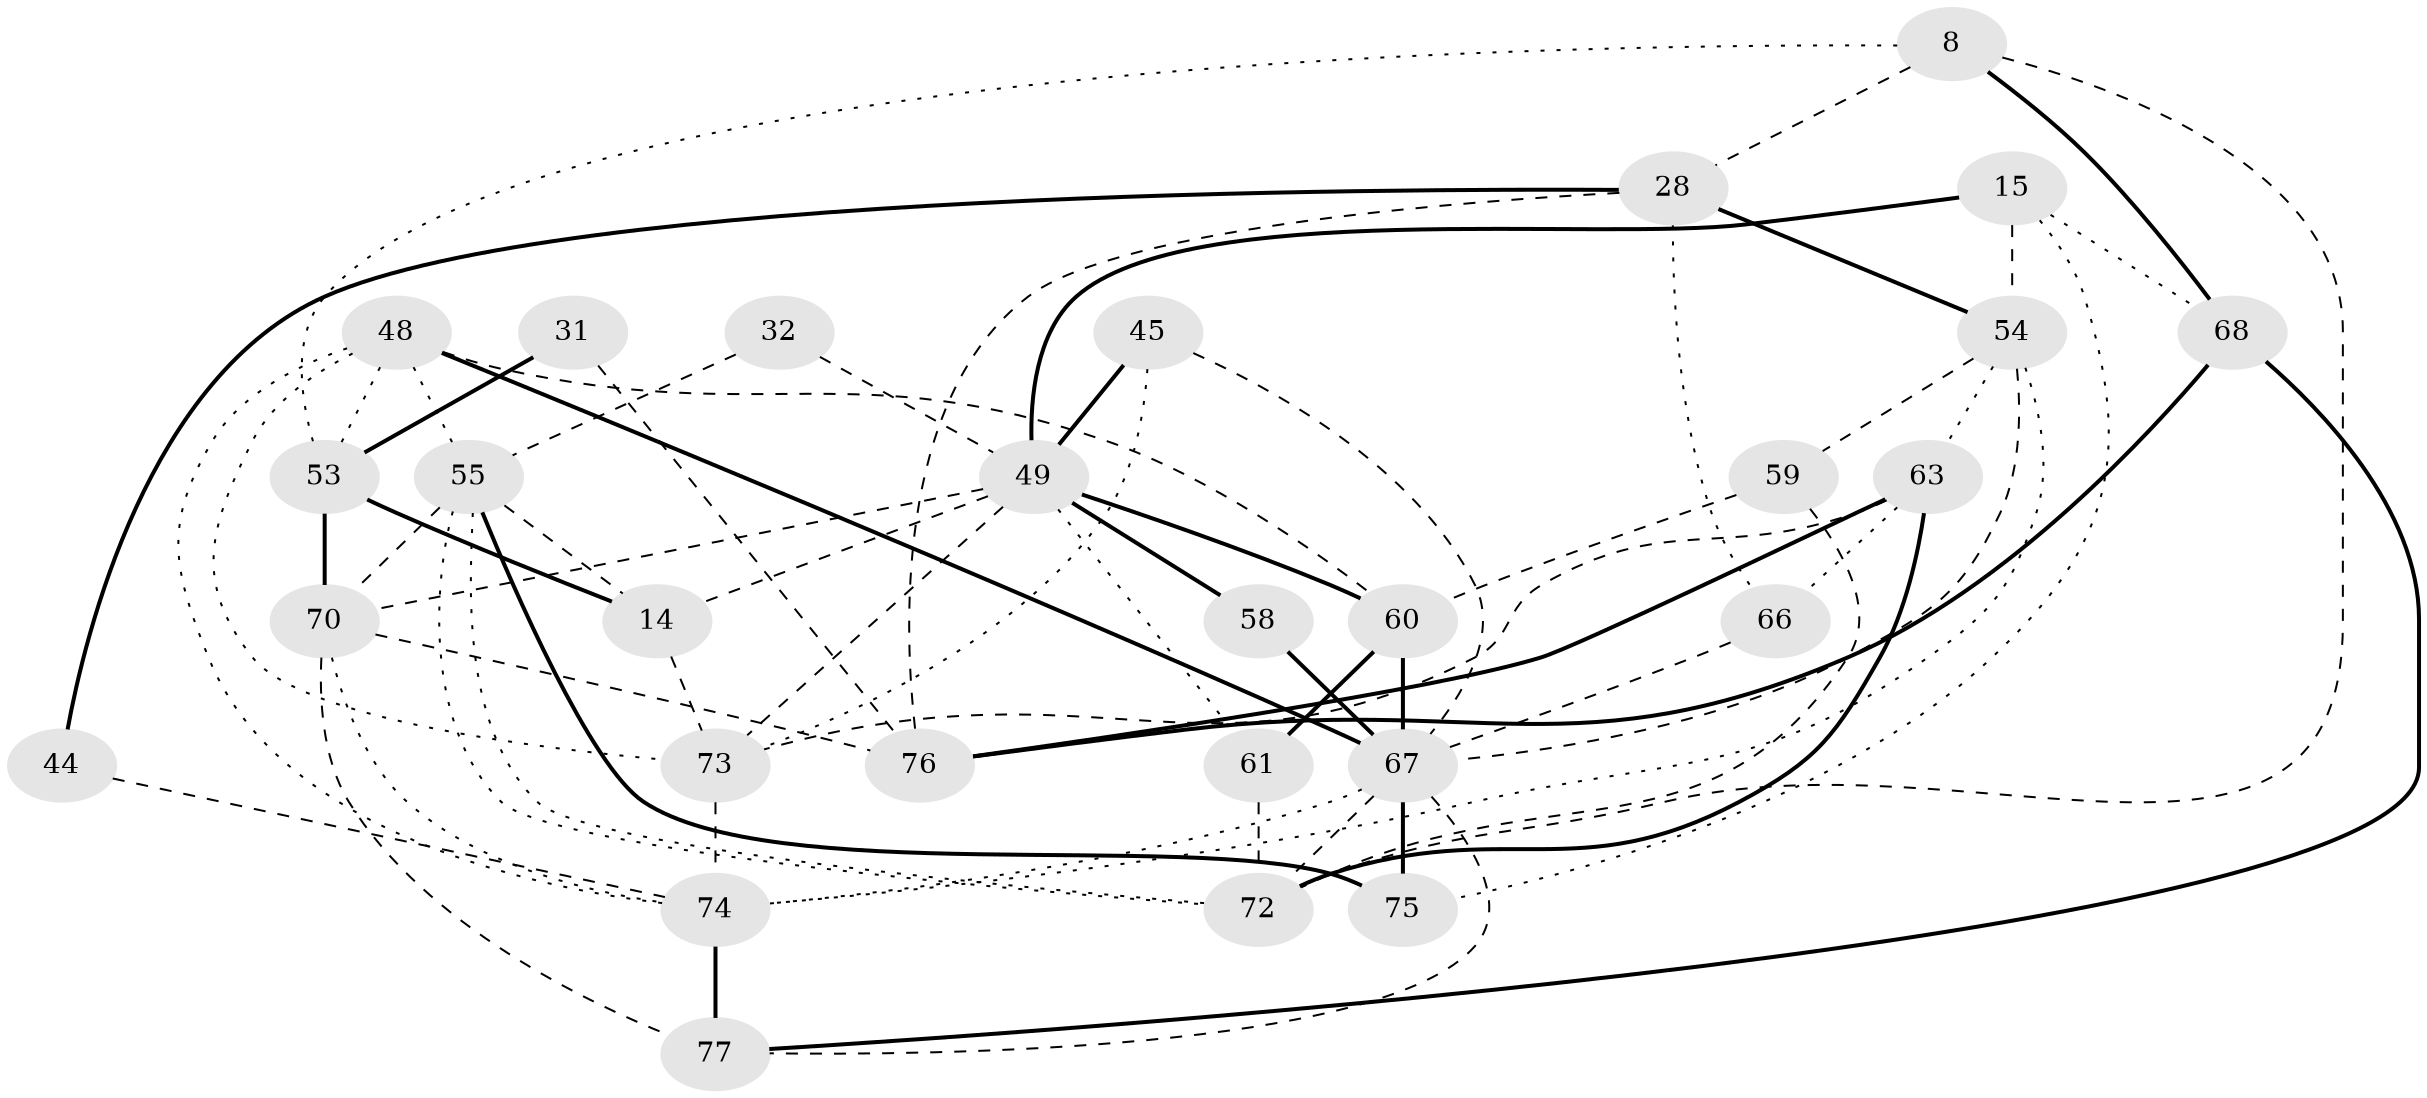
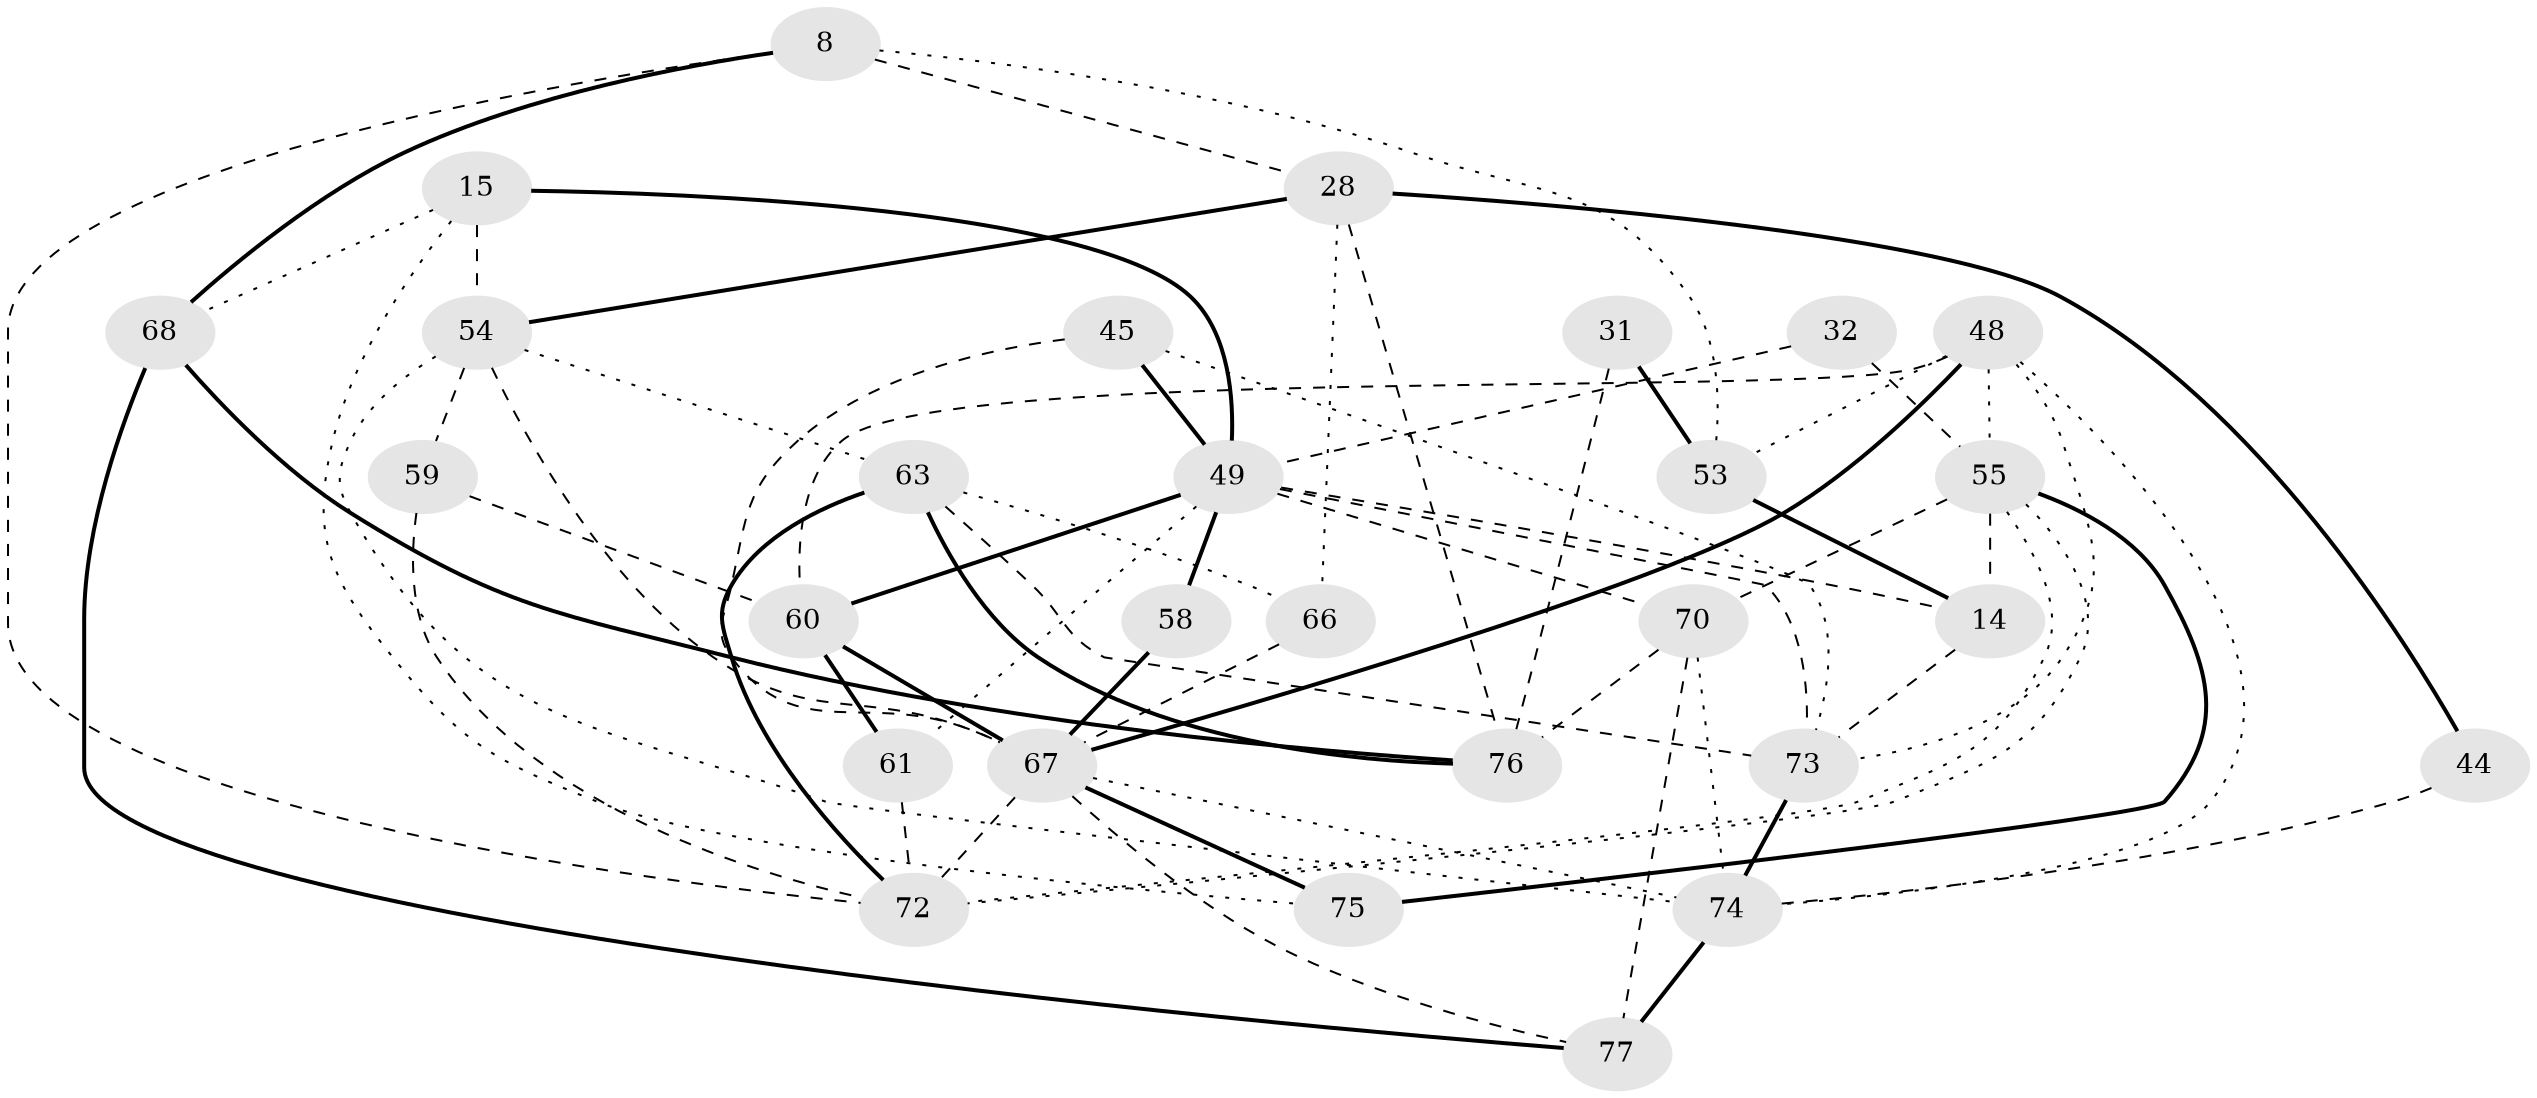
(325, 549) -> none
(715, 838) -> (1766, 838)
